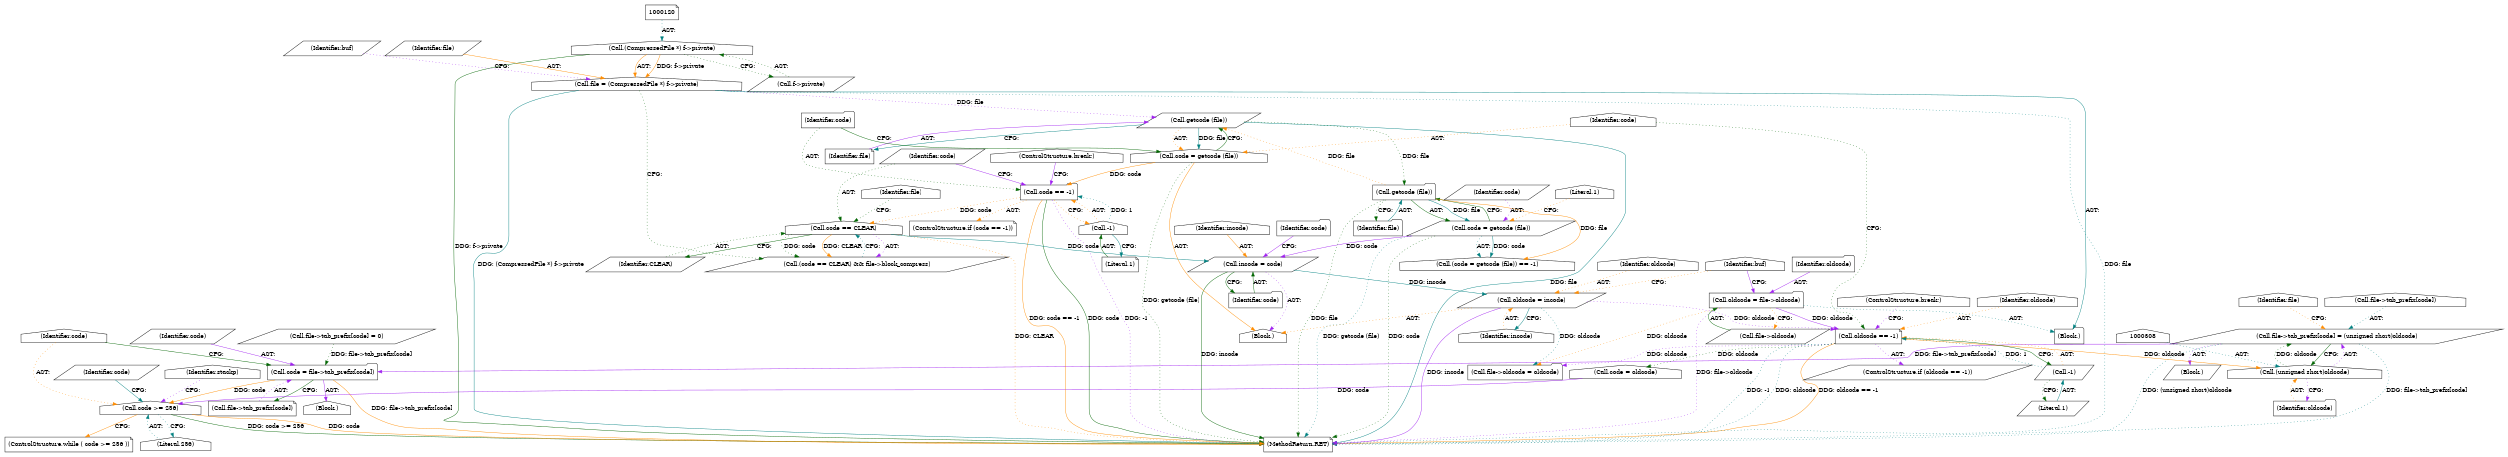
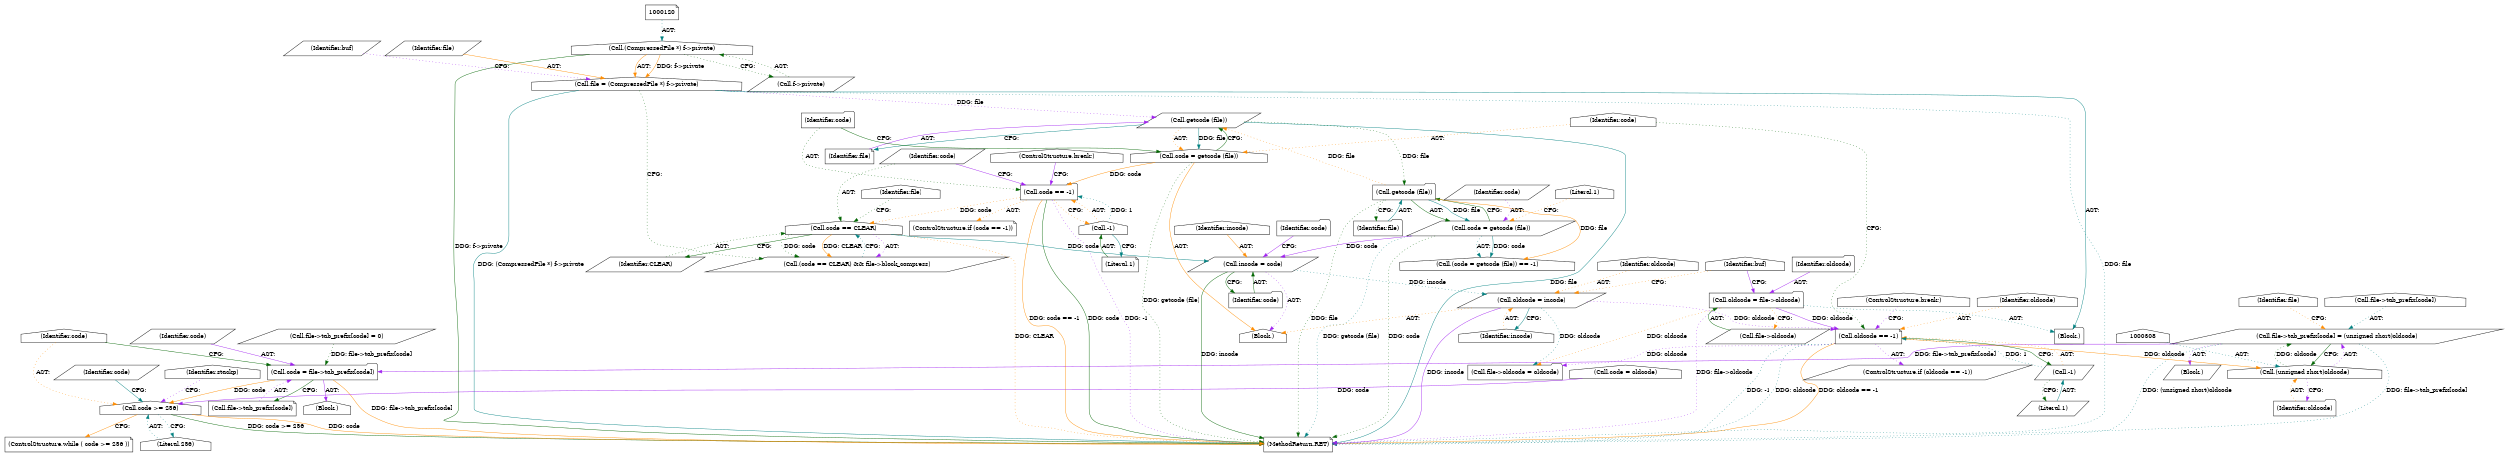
(1383, 281) -> (1383, 281)
(1742, 349) -> none
